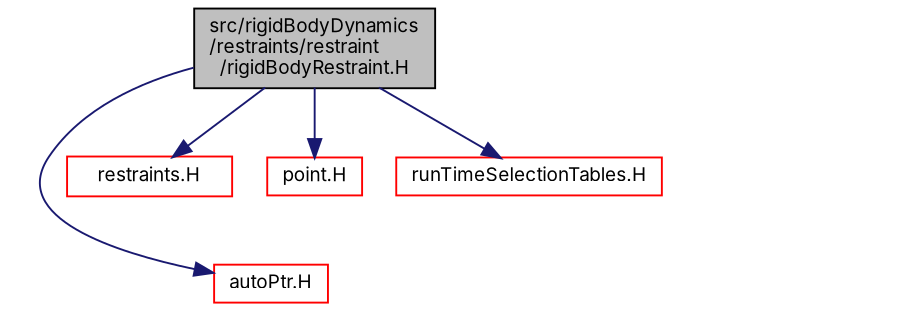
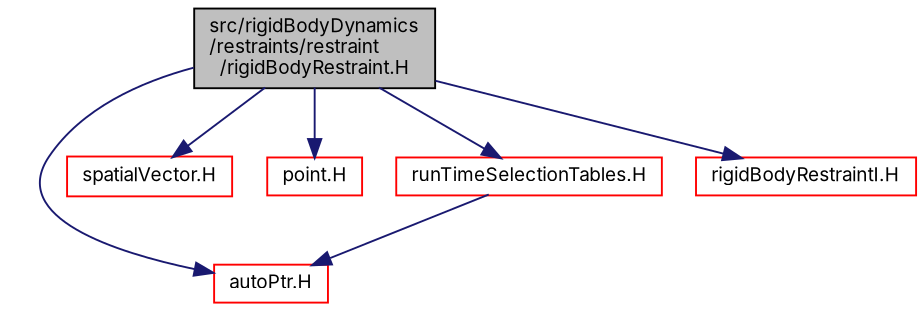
(150, 176) -> (150, 176)
none -> (806, 176)
none -> (409, 226)
